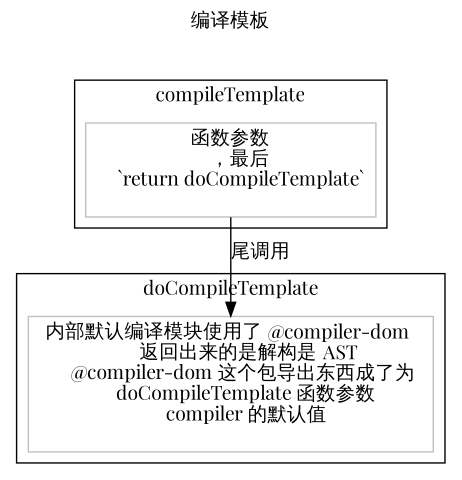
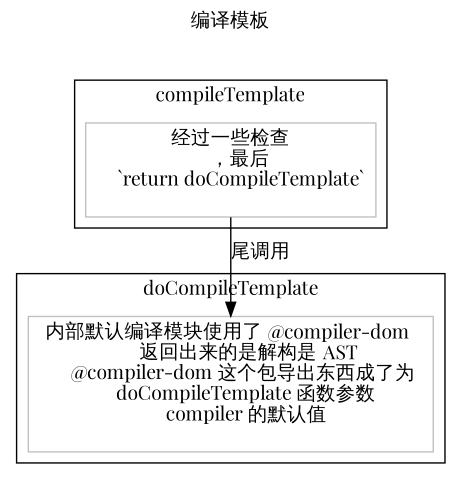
(231, 170) -> (231, 170)
